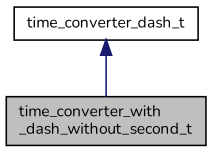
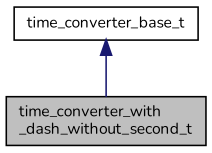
(106, 24) -> (106, 24)
